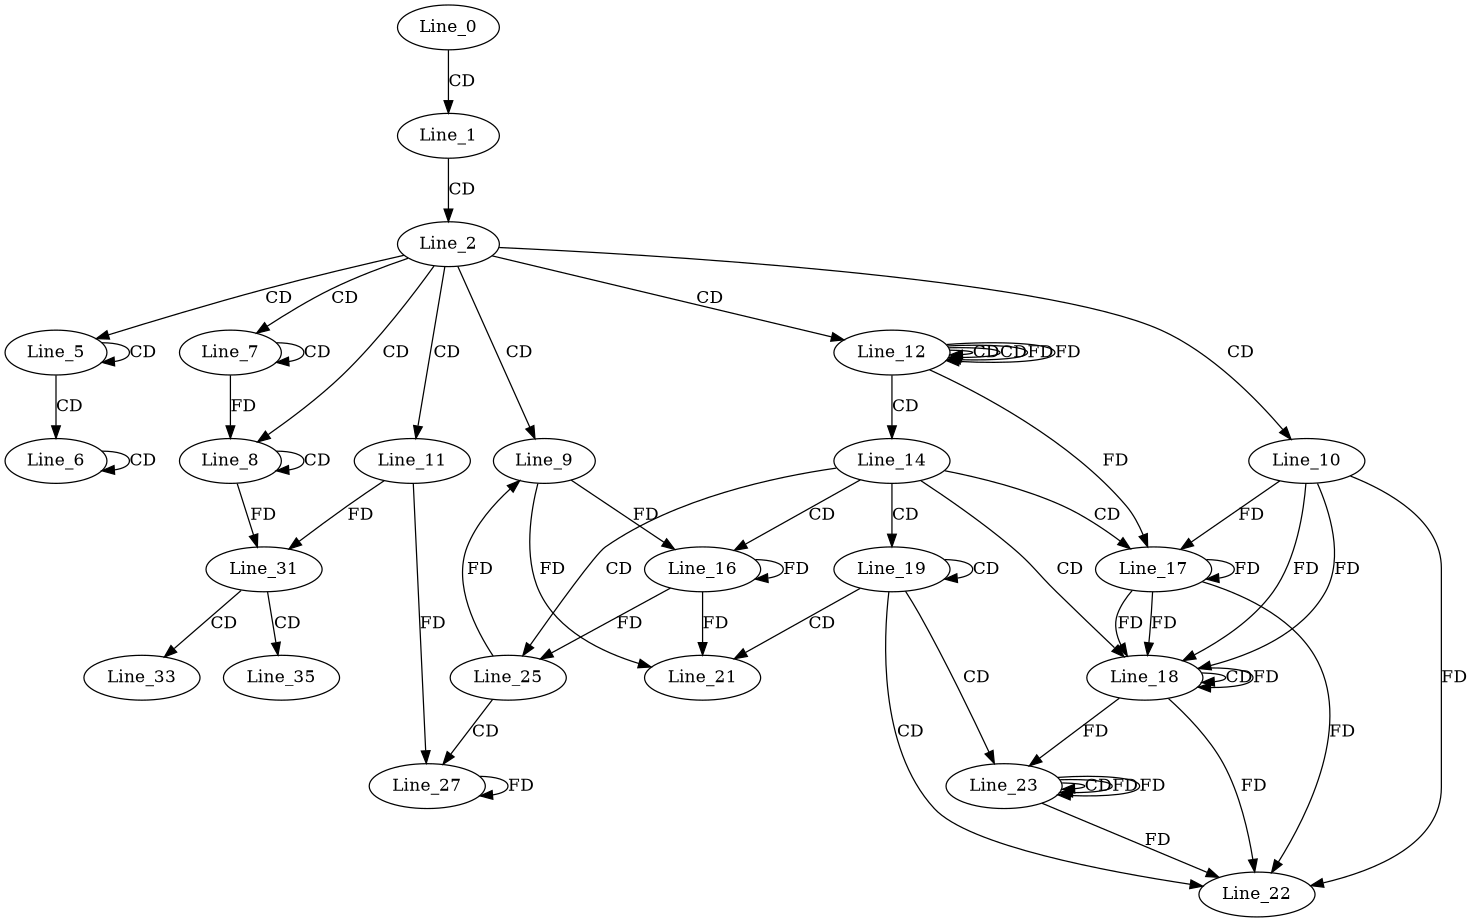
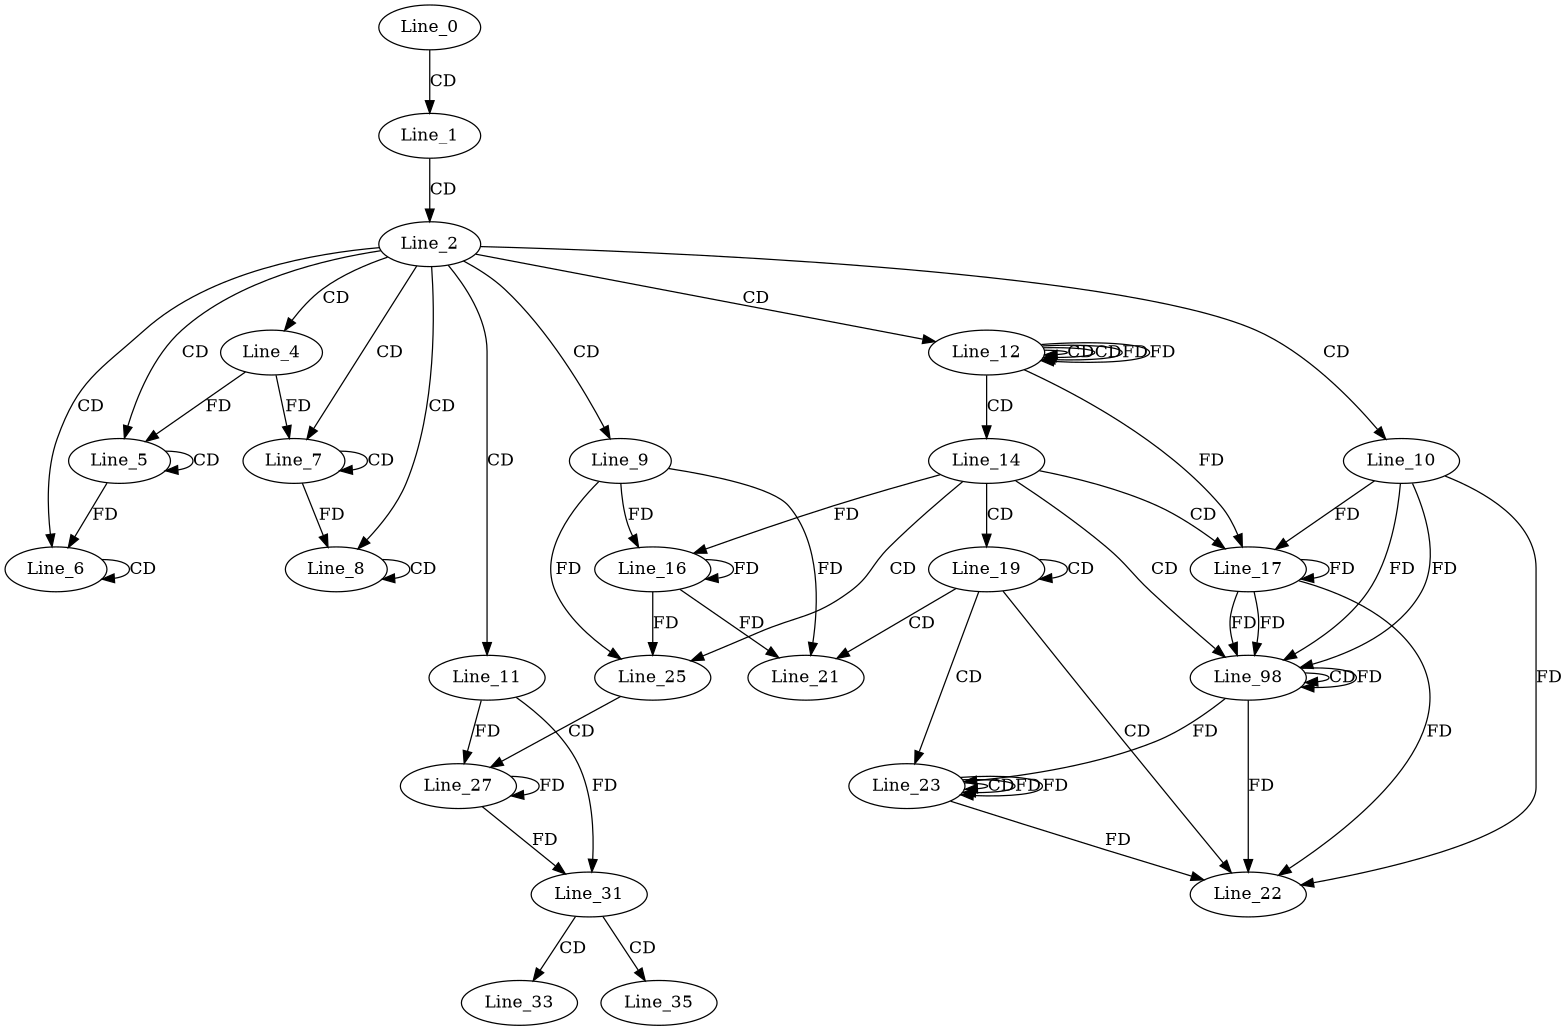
none -> (150, 326)
none -> (272, 353)
(70, 407) -> (106, 515)
(245, 509) -> (519, 836)
(822, 515) -> (847, 515)
(463, 568) -> (551, 571)
(1145, 678) -> (1248, 678)
